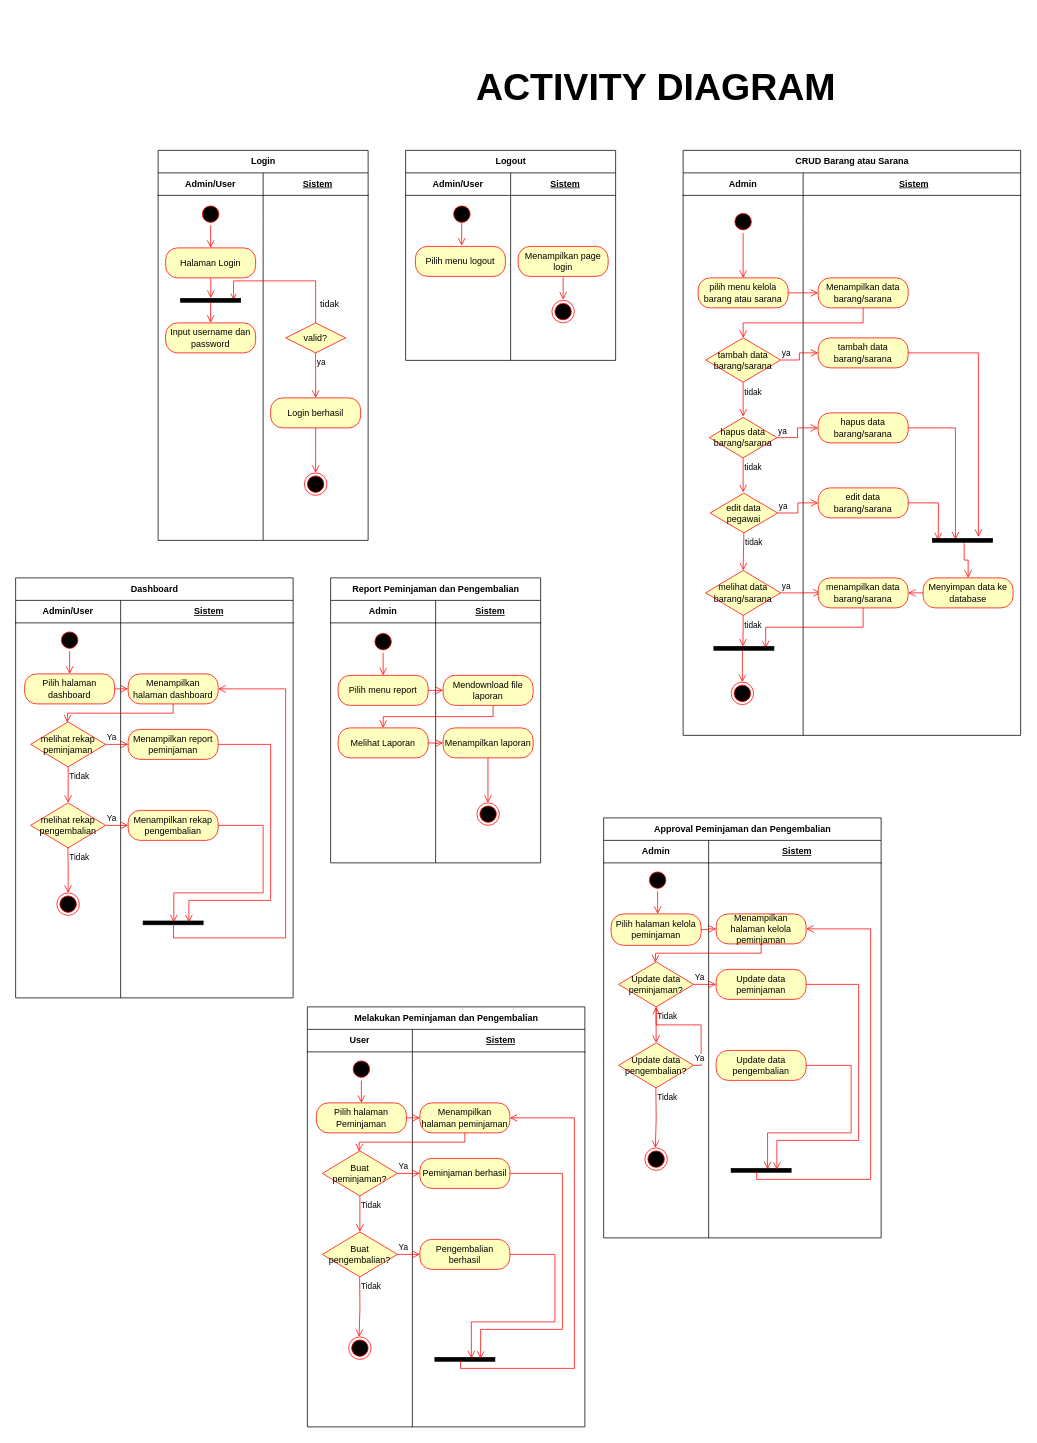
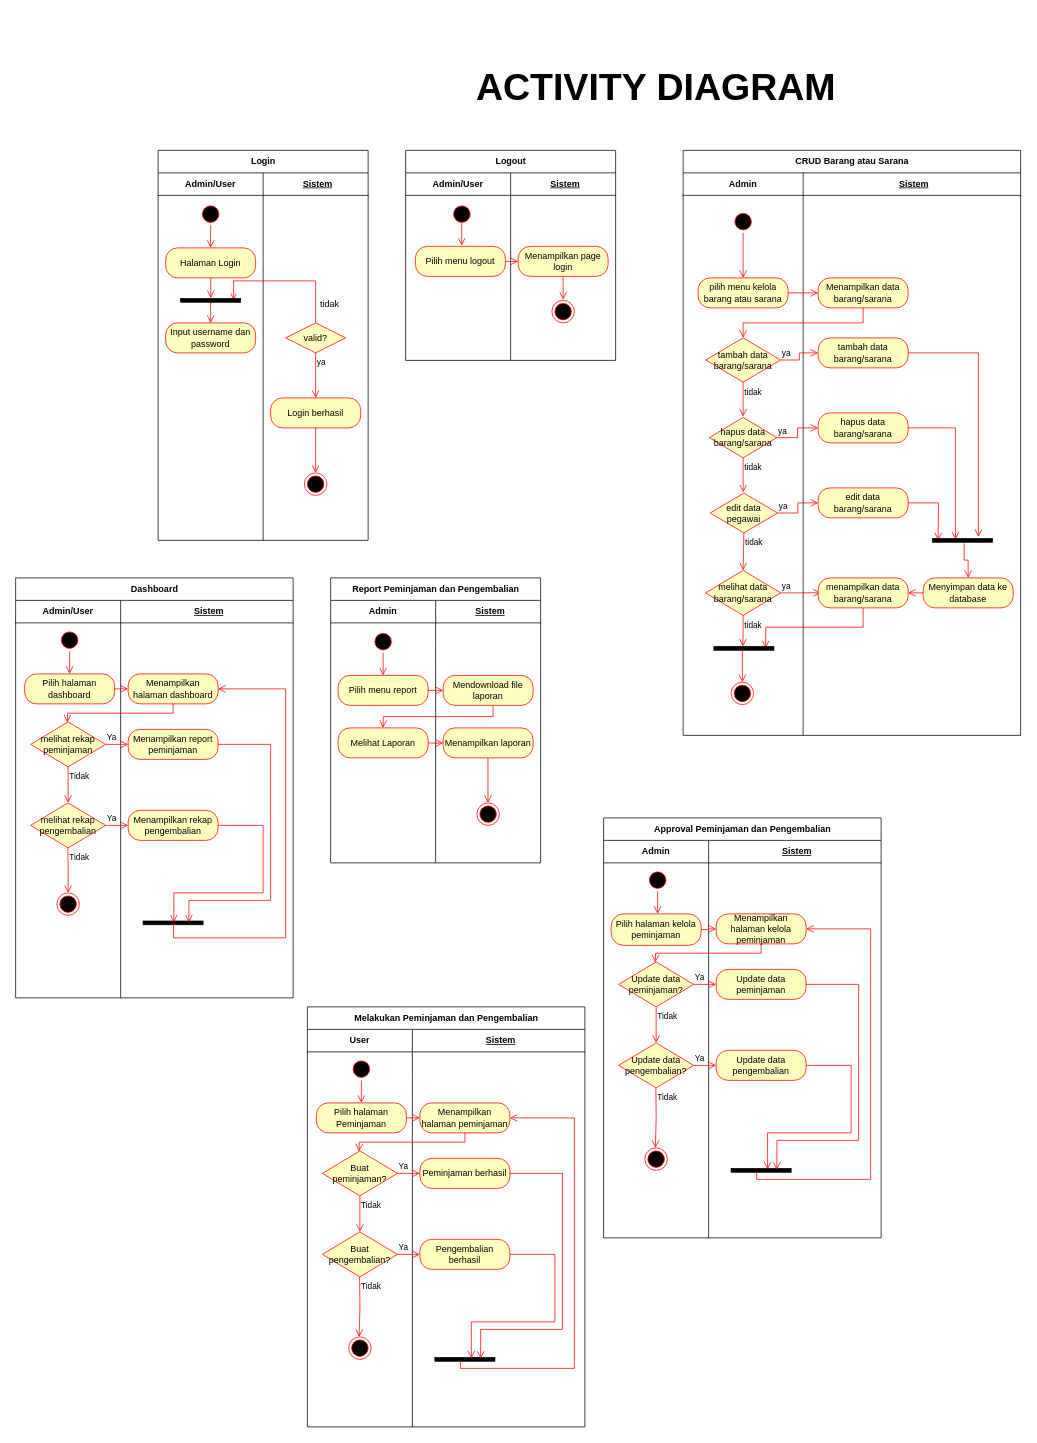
none -> (508, 261)
(700, 1025) -> (706, 1065)
